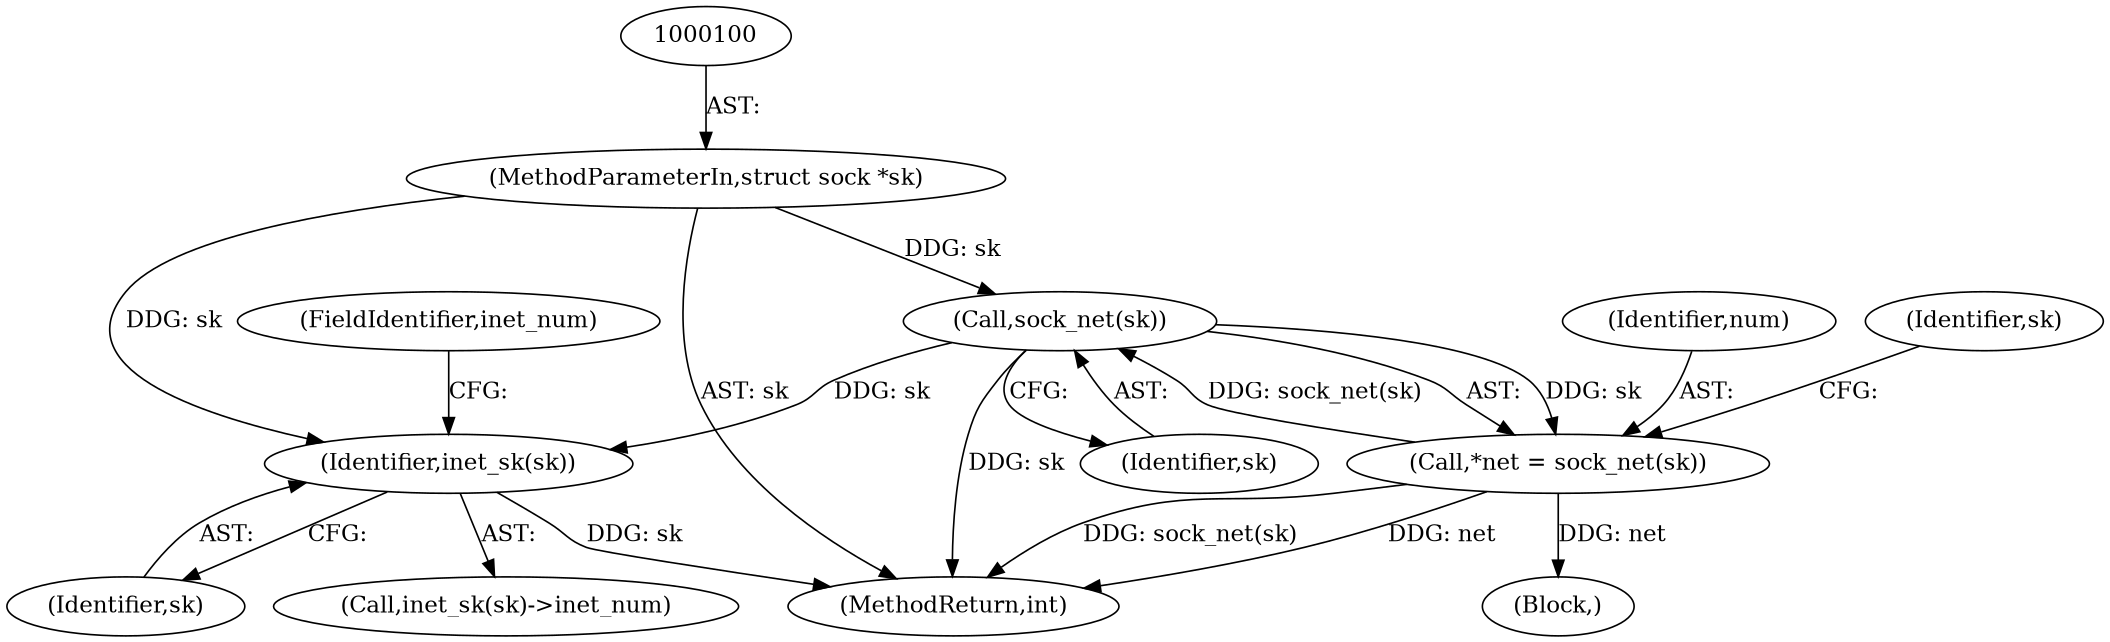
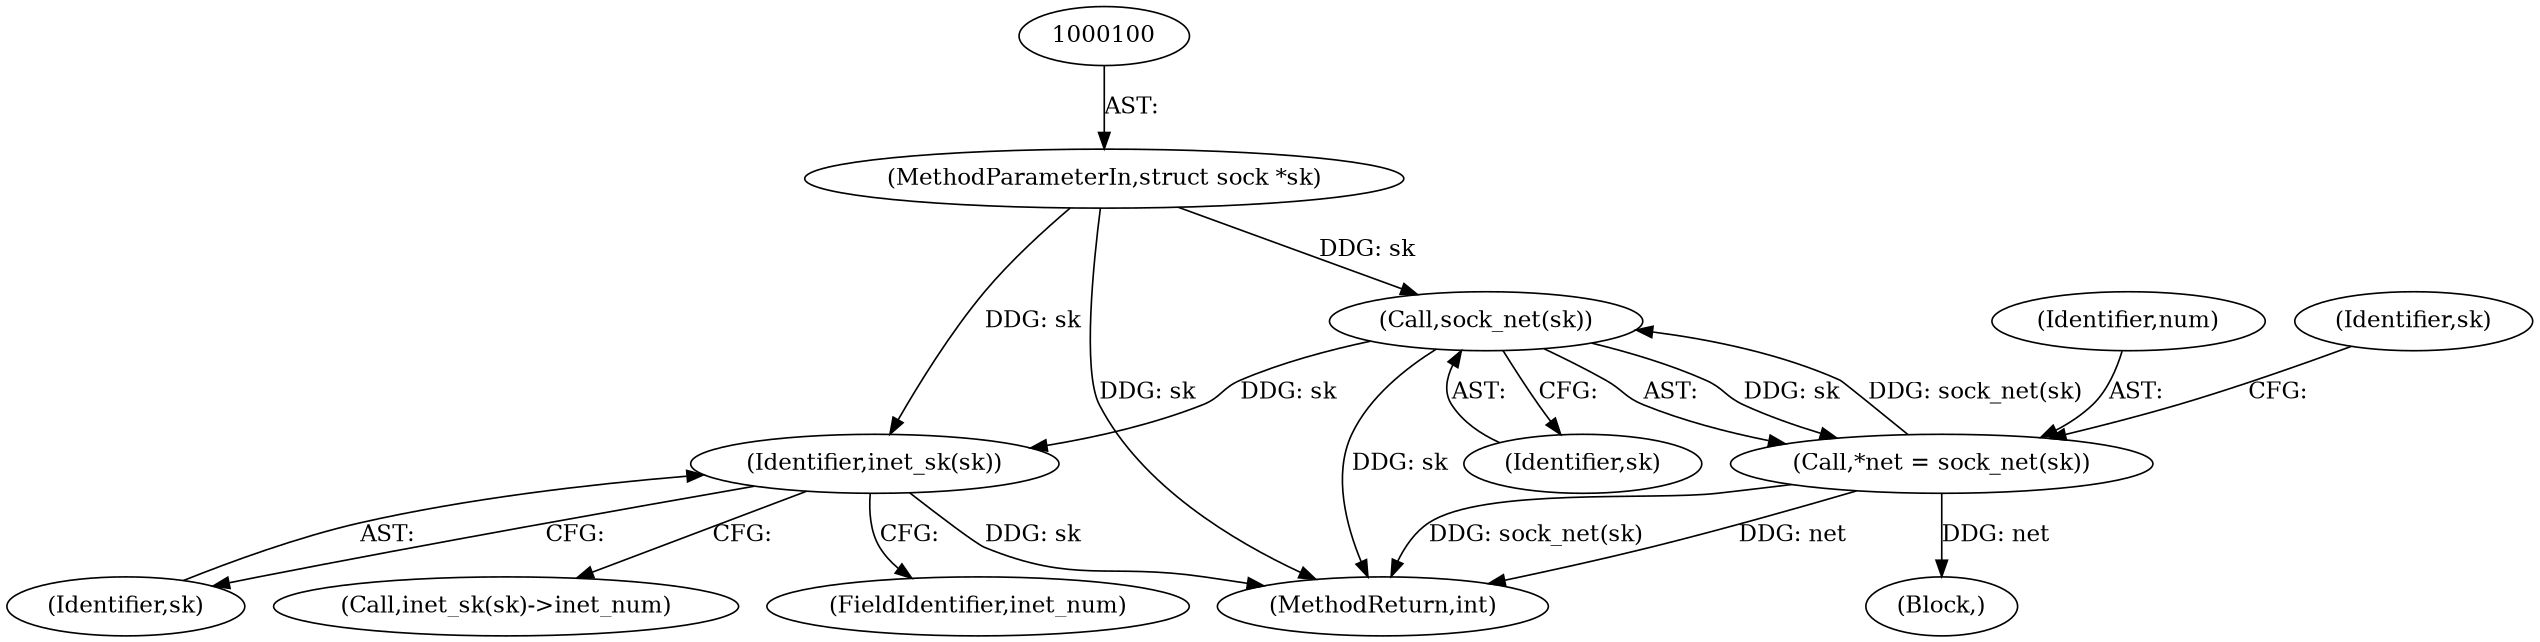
(449, 384) -> (874, 535)
(745, 393) -> (1148, 393)
(513, 535) -> (746, 535)
